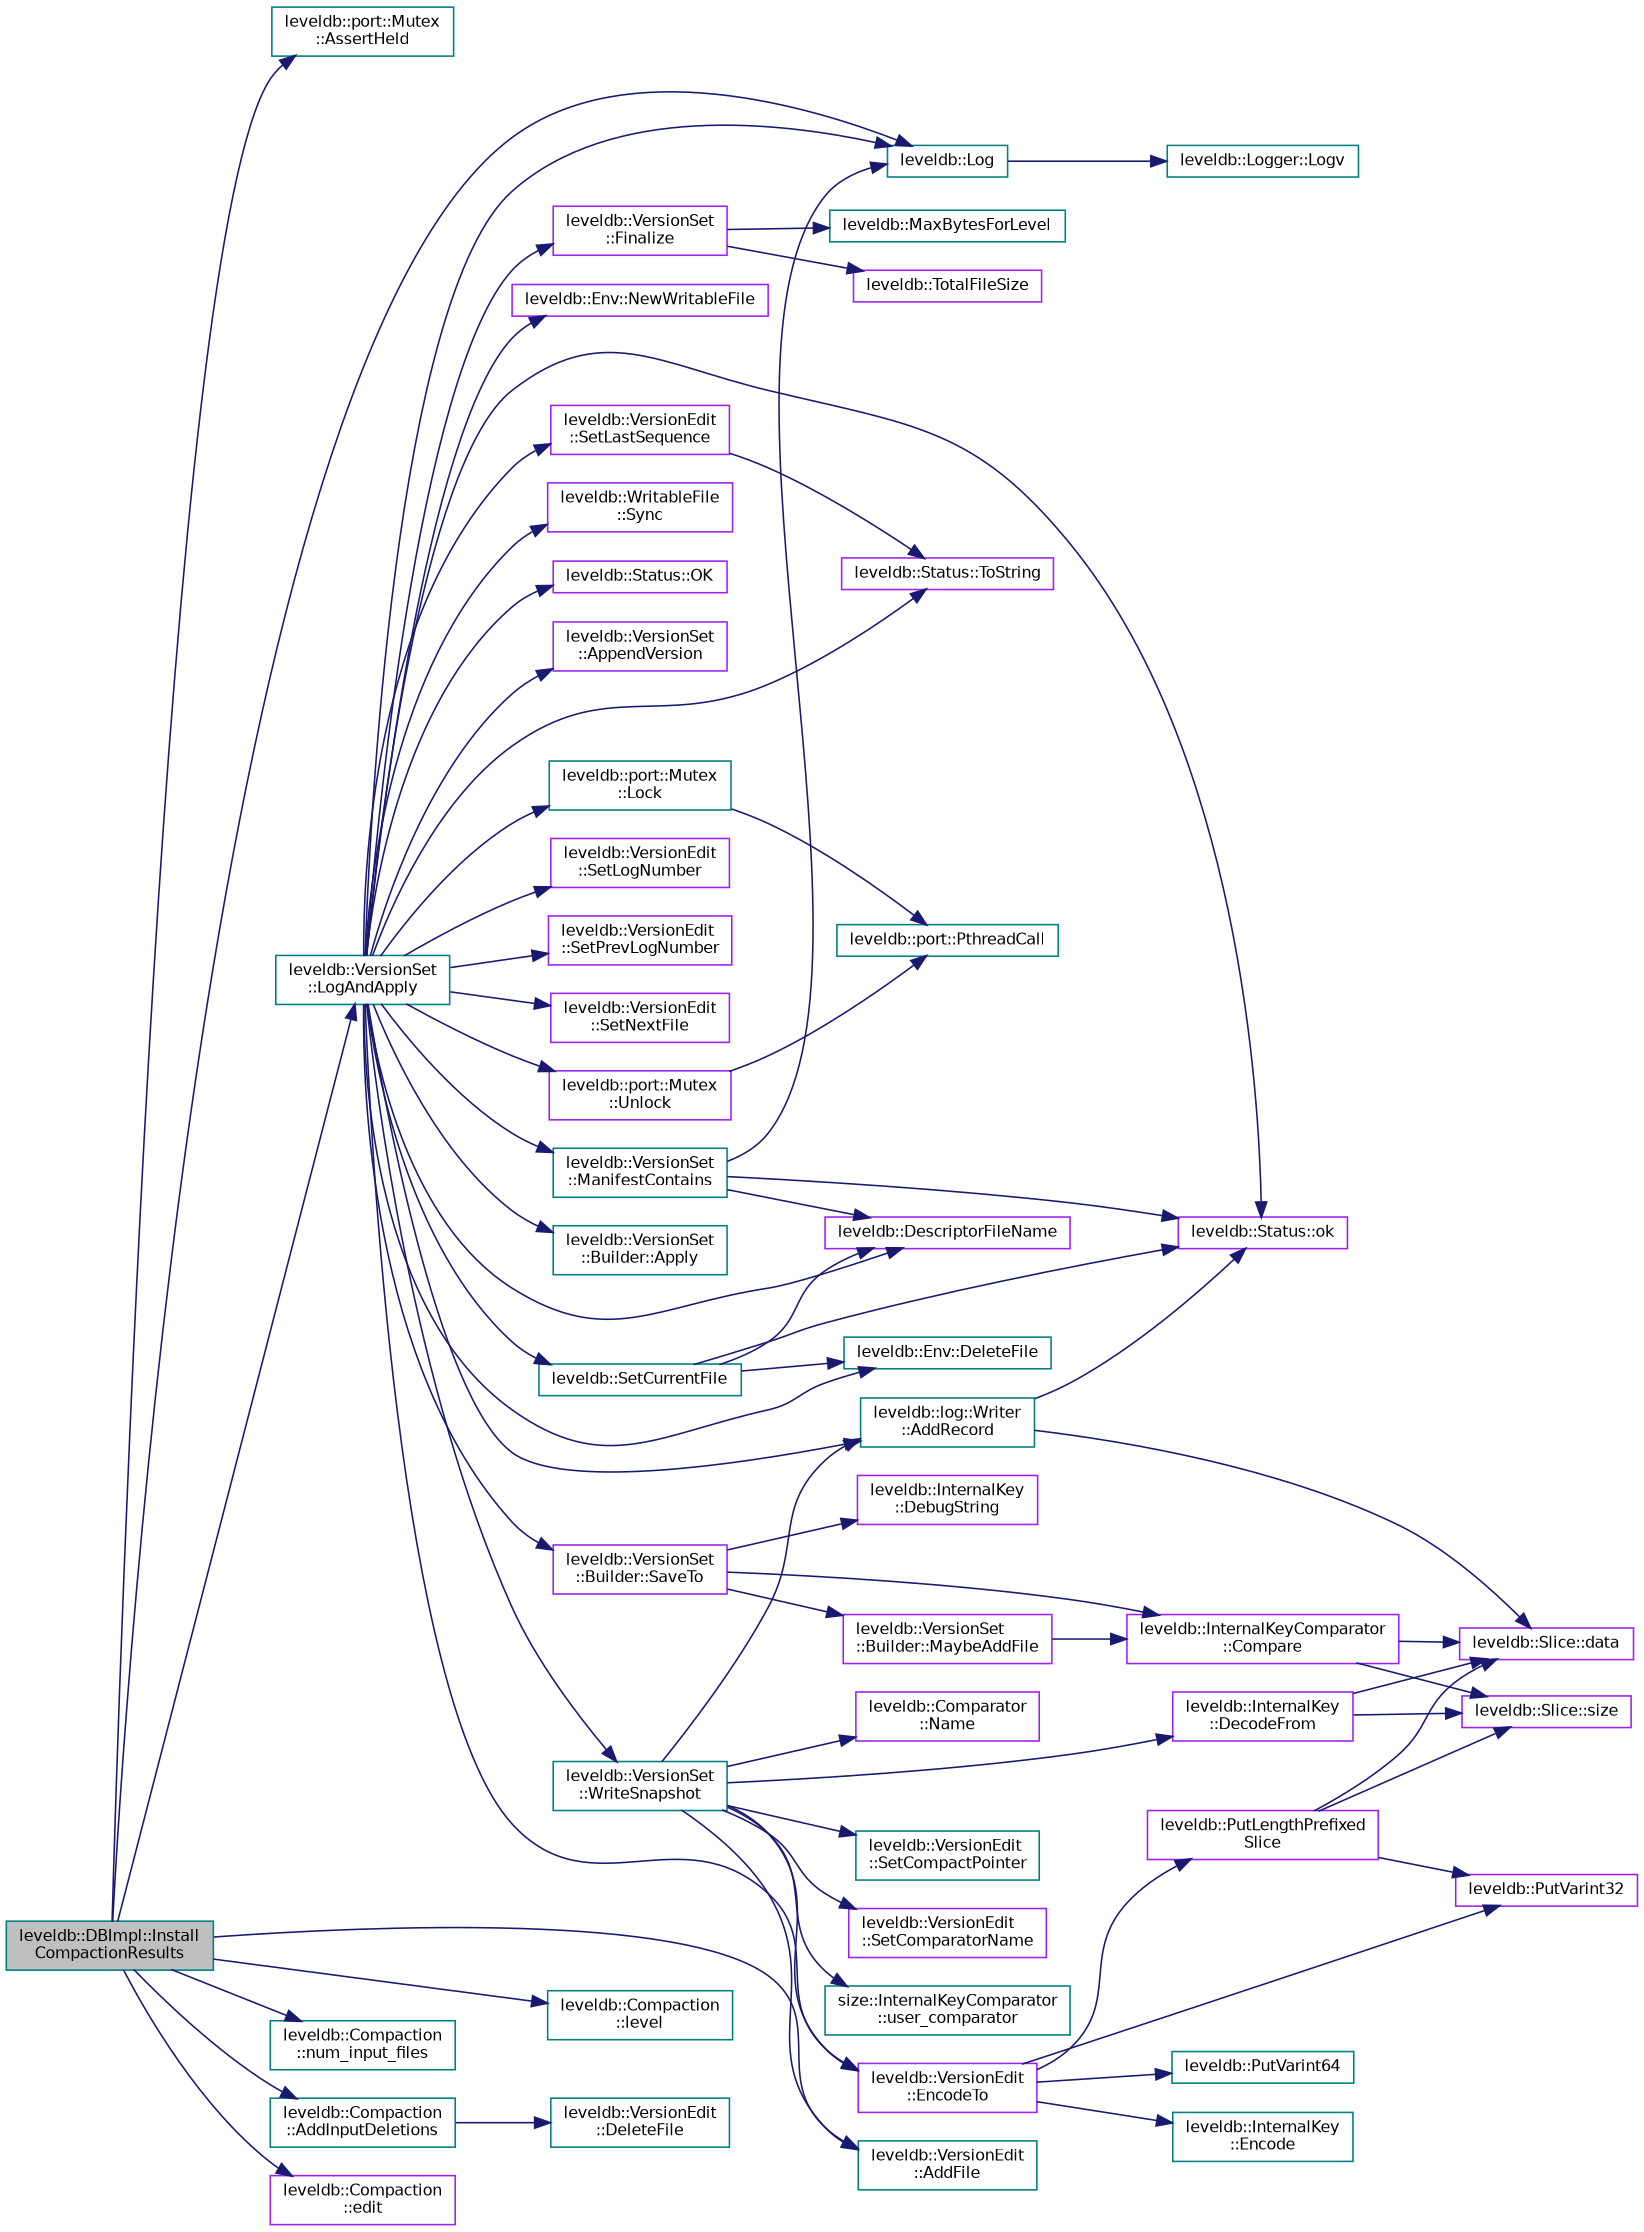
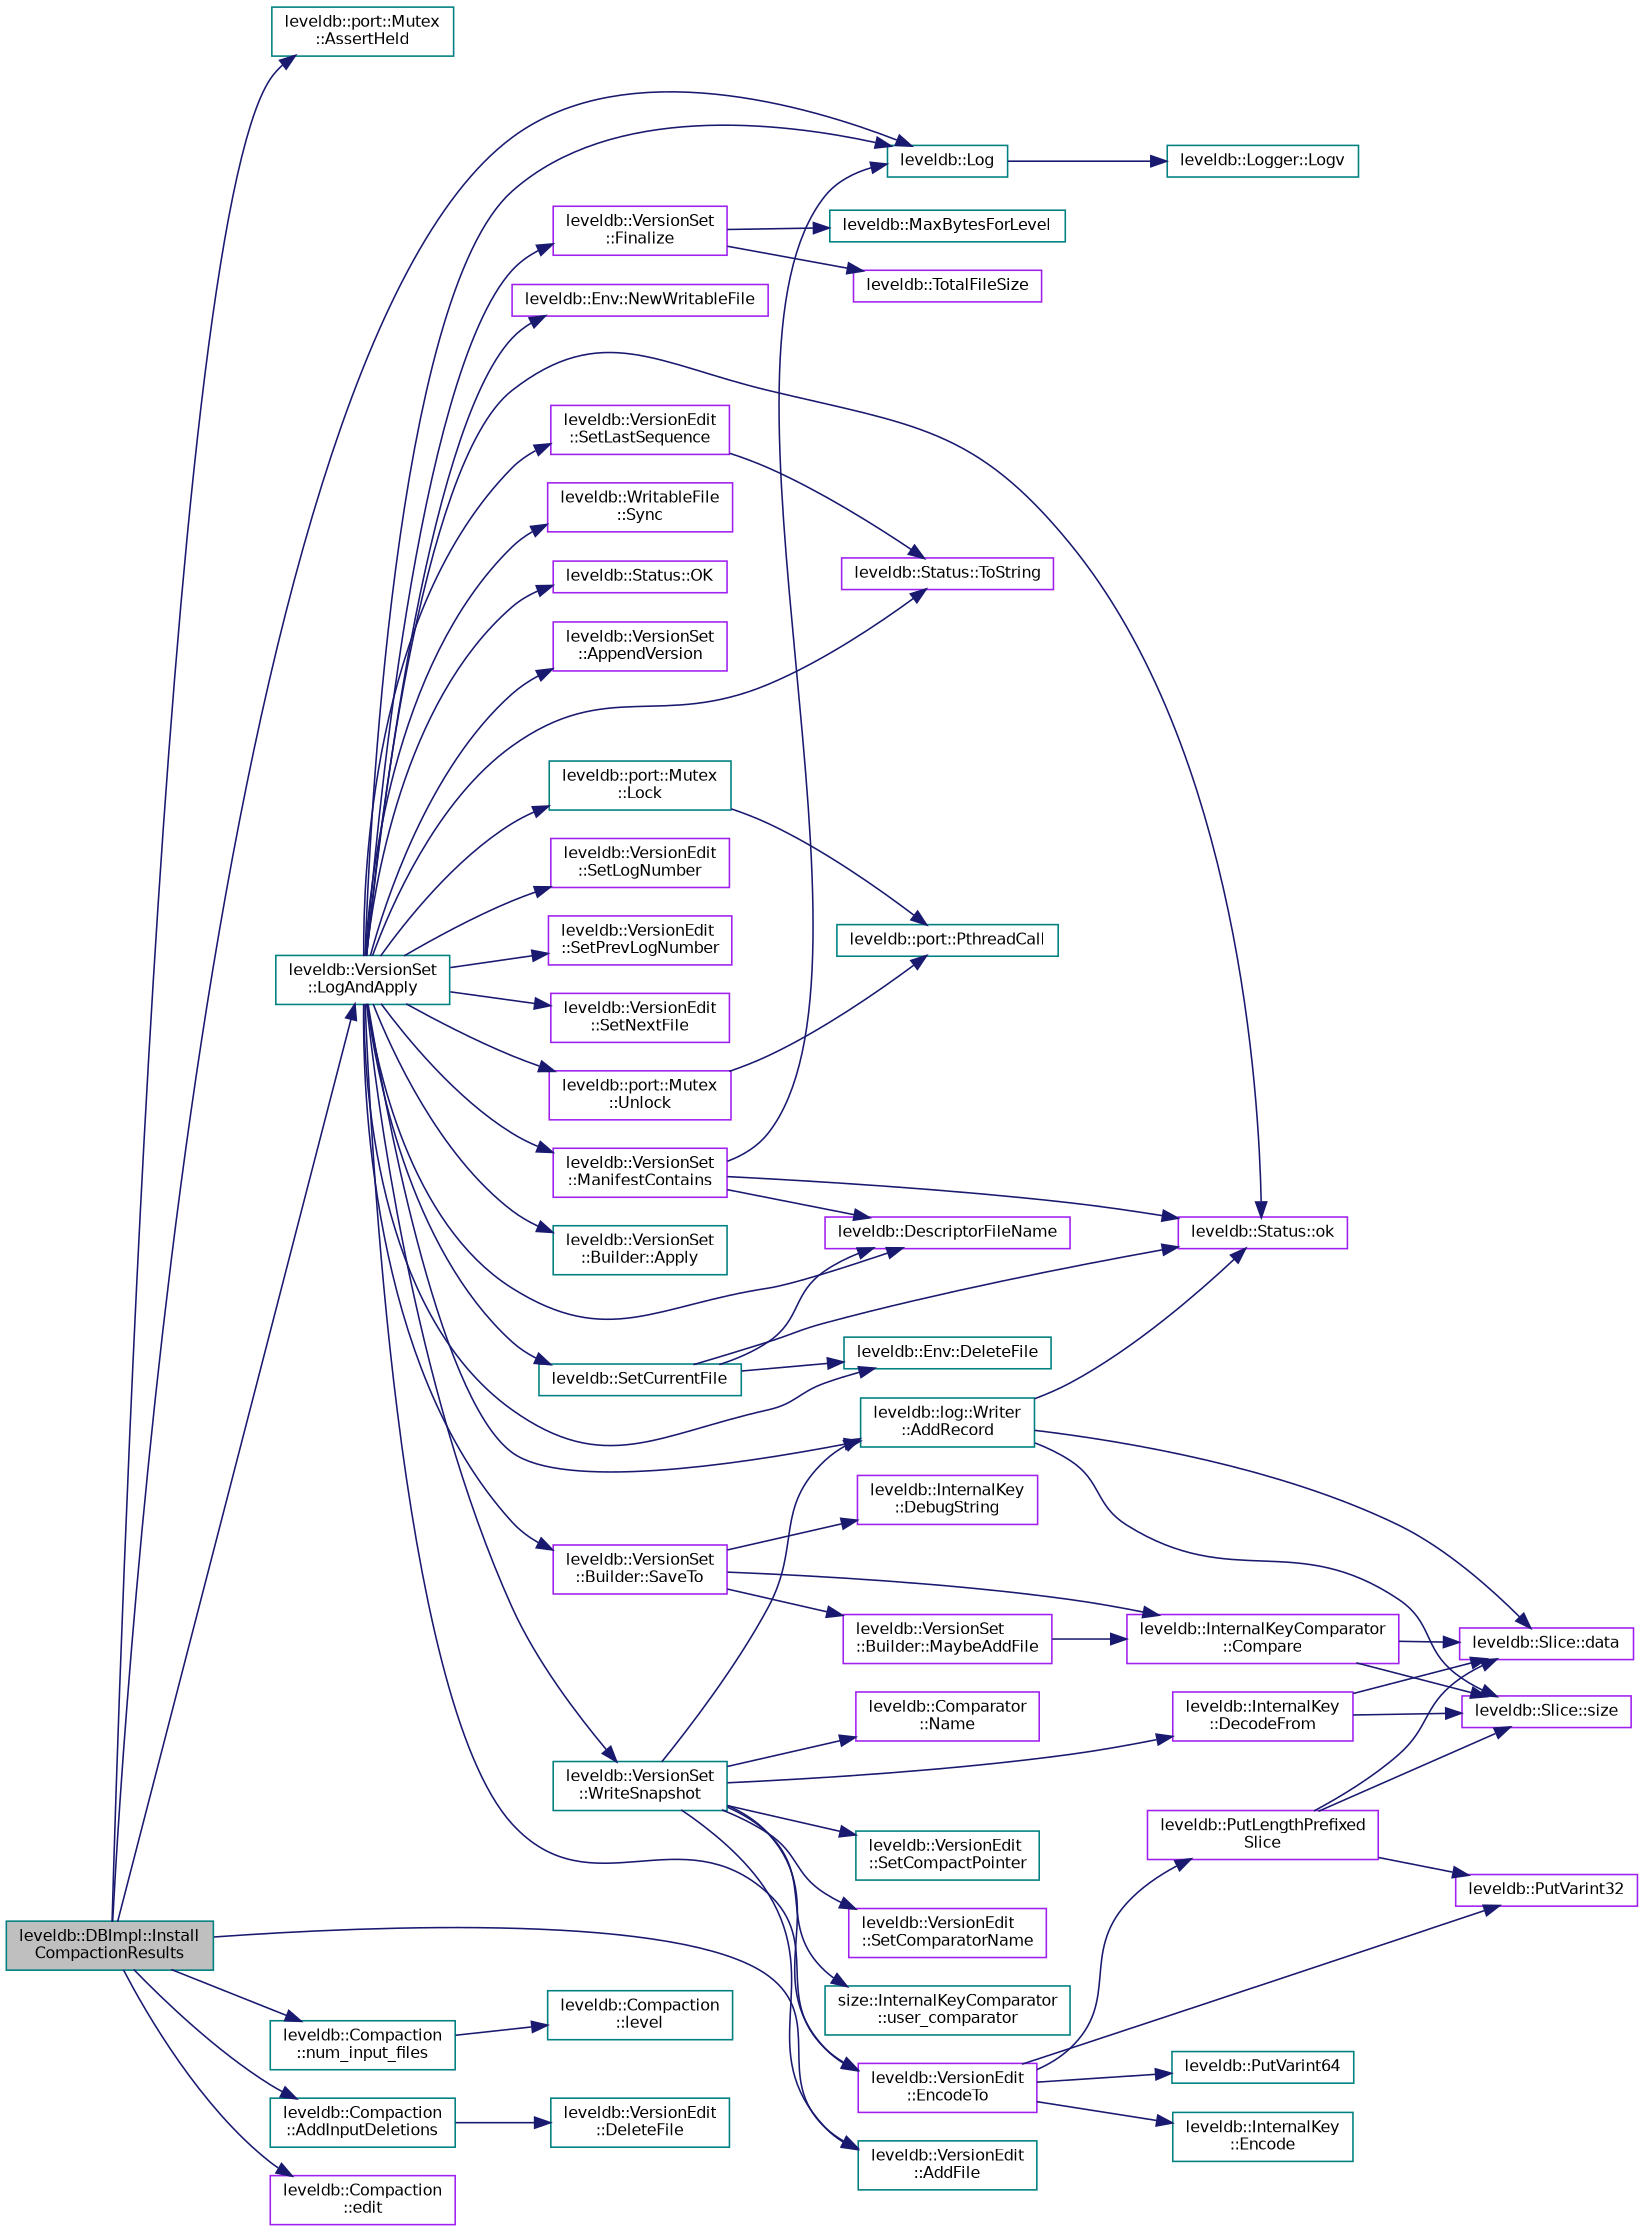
(640, 1173) -> (640, 1173)
none -> (1263, 1561)
(373, 1980) -> (494, 2031)
